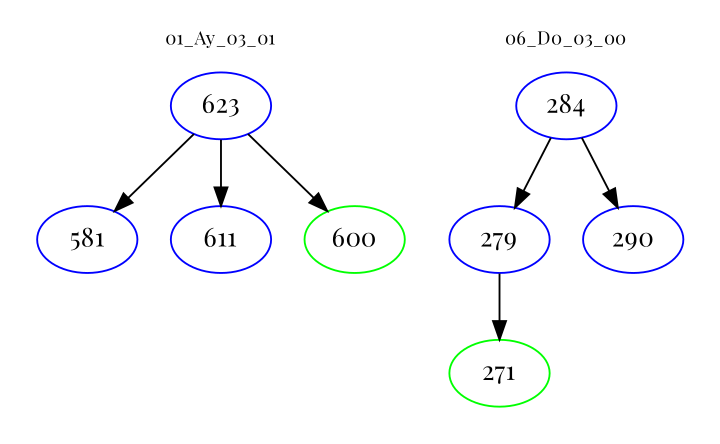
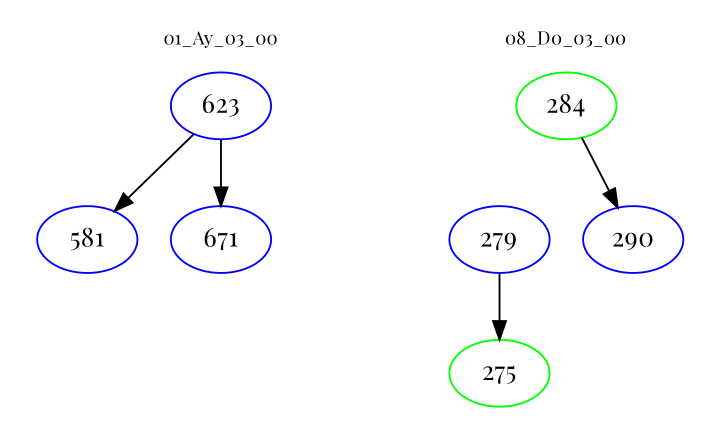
(221, 40) -> (221, 40)
(566, 40) -> (566, 40)
(566, 106) -> (566, 106)
(537, 164) -> none
(221, 240) -> (221, 240)
(355, 240) -> none
(500, 373) -> (500, 373)
